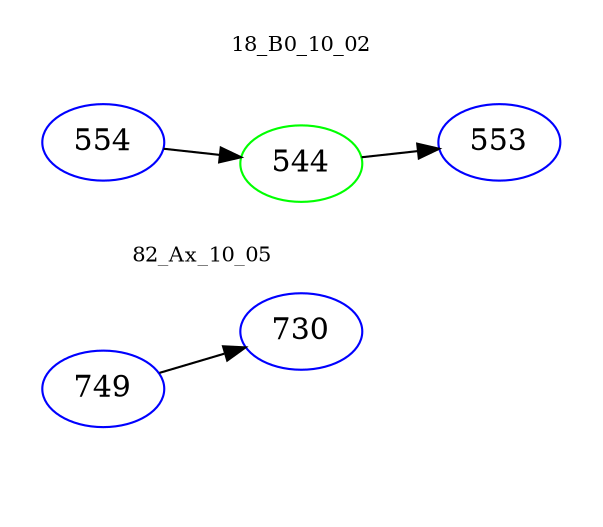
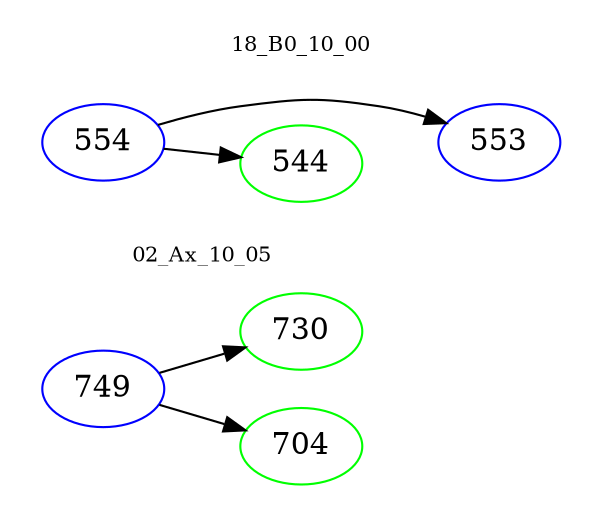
(301, 46) -> (301, 46)
(390, 154) -> (291, 101)
(202, 256) -> (202, 256)
(301, 332) -> (301, 332)
none -> (301, 446)
